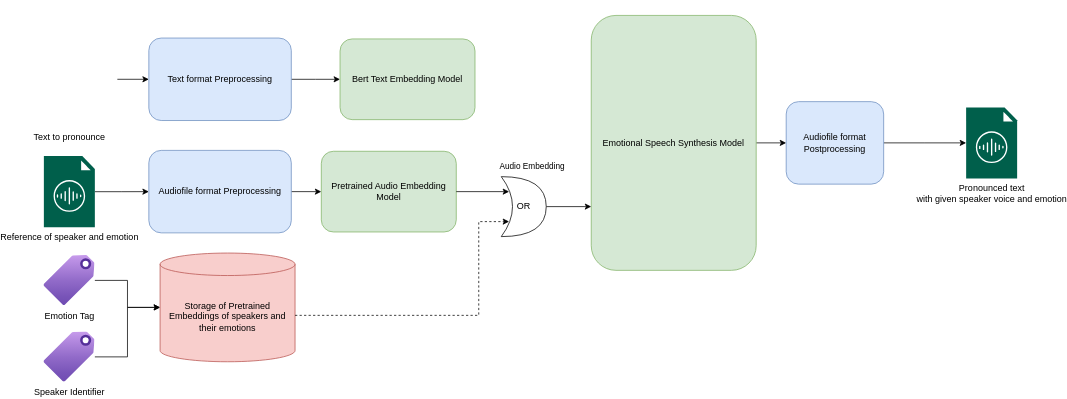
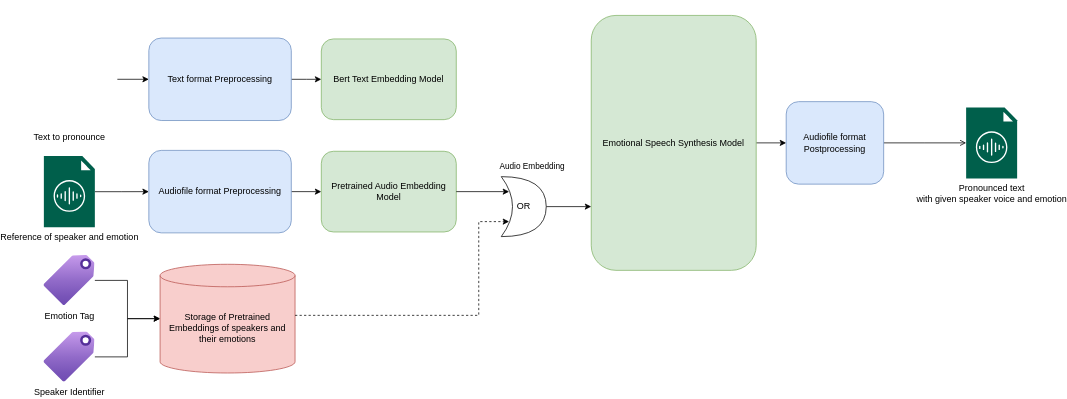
(408, 79) -> (389, 79)
(960, 143) -> (961, 143)
(228, 307) -> (228, 319)
